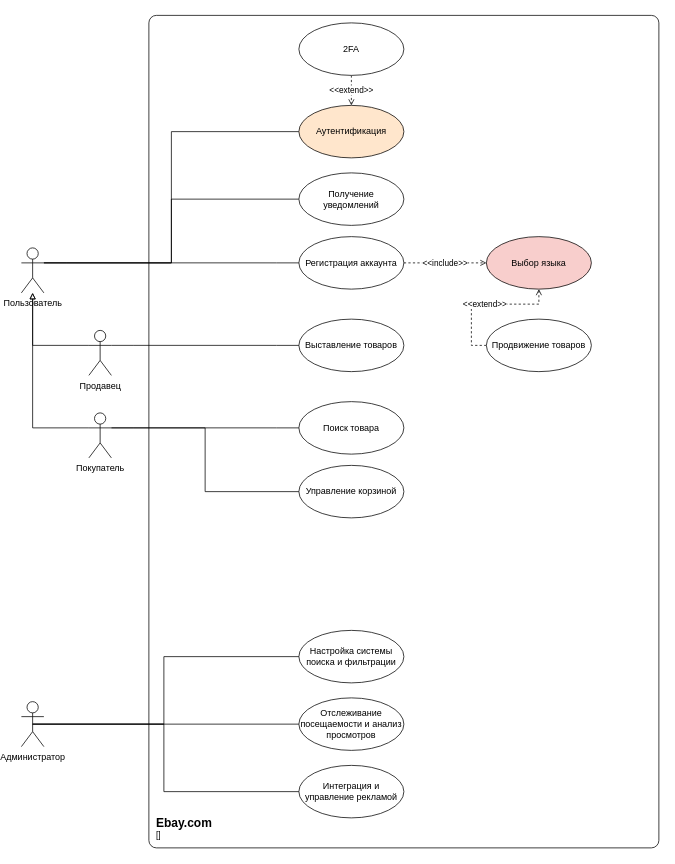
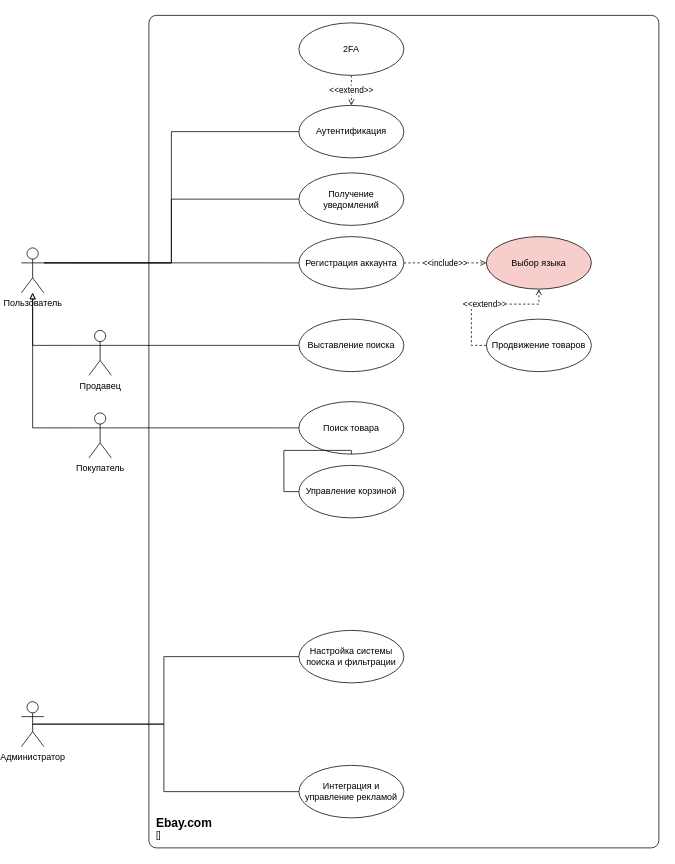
(351, 132) -> (351, 132)
(351, 345) -> (351, 345)
(214, 492) -> (298, 450)
(232, 724) -> none
(351, 724) -> none
